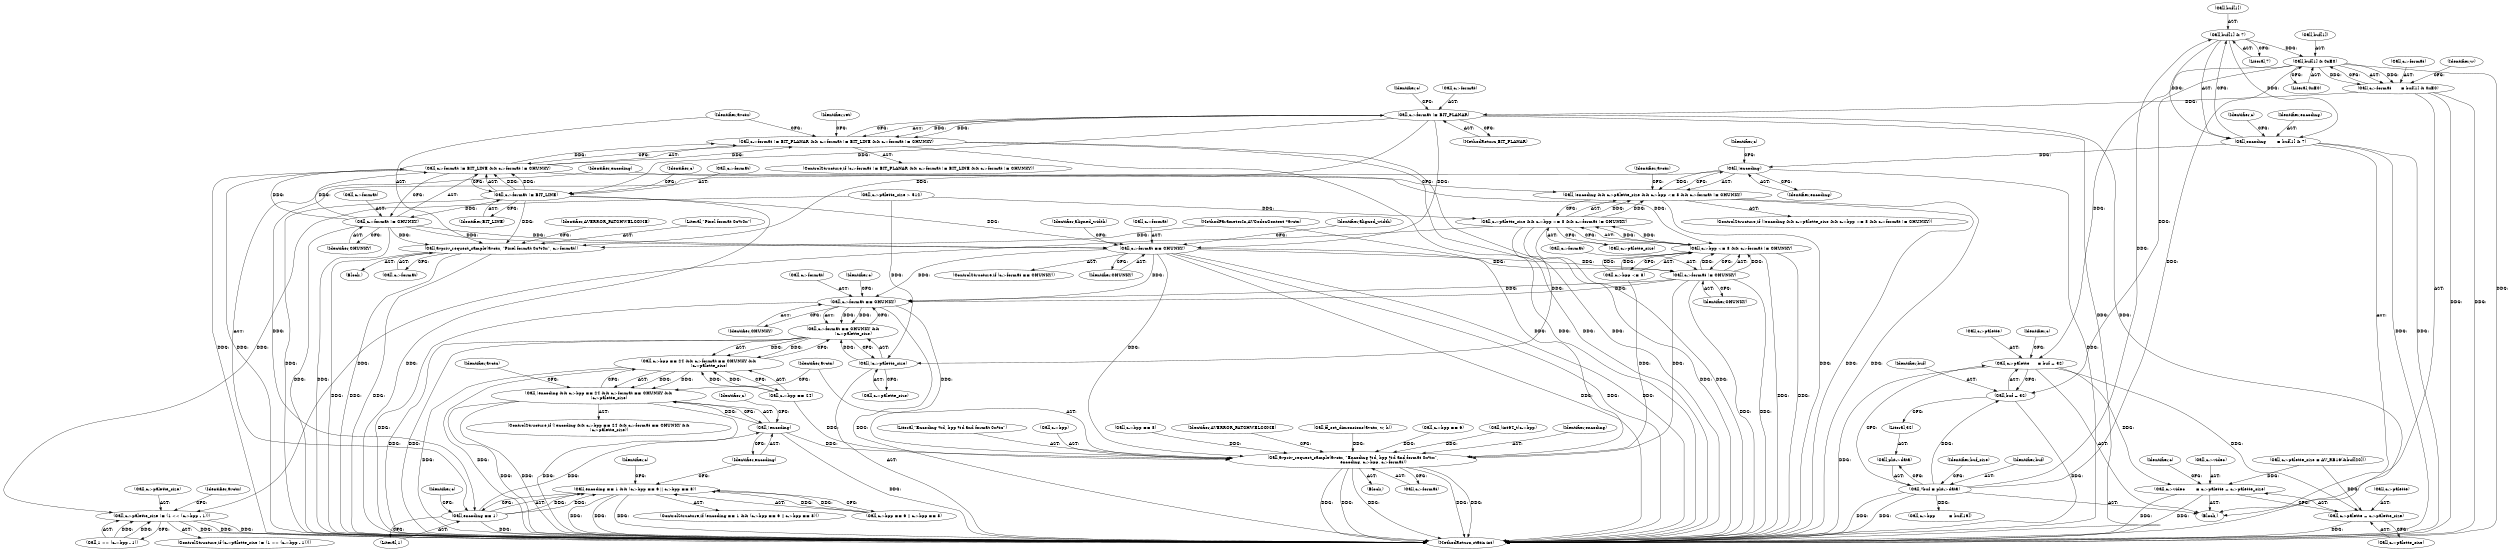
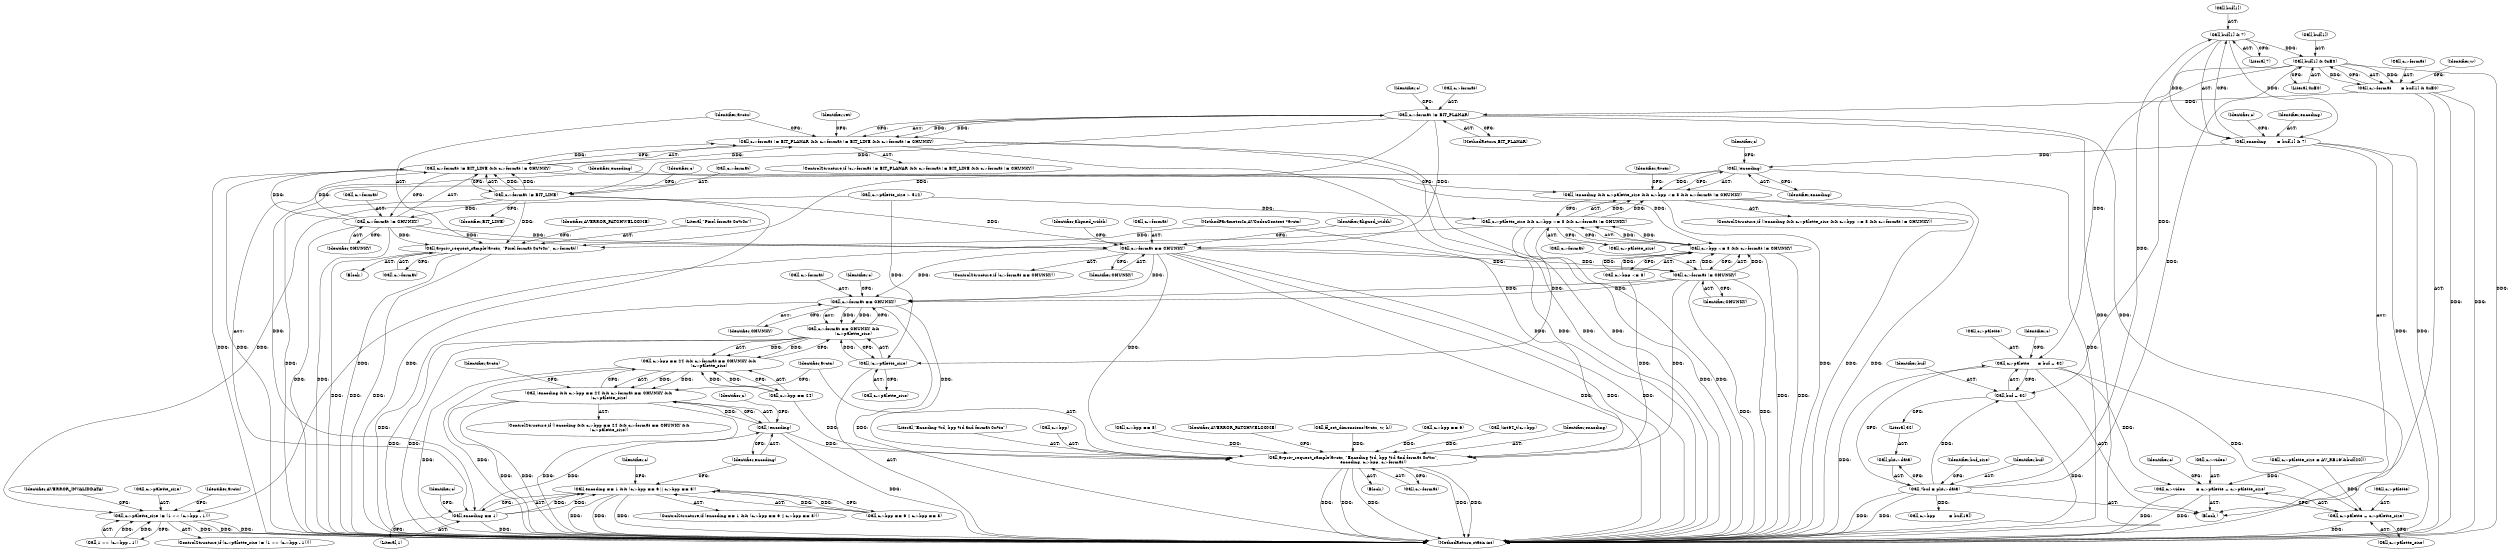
(488, 207) -> none
none -> (64, 489)
